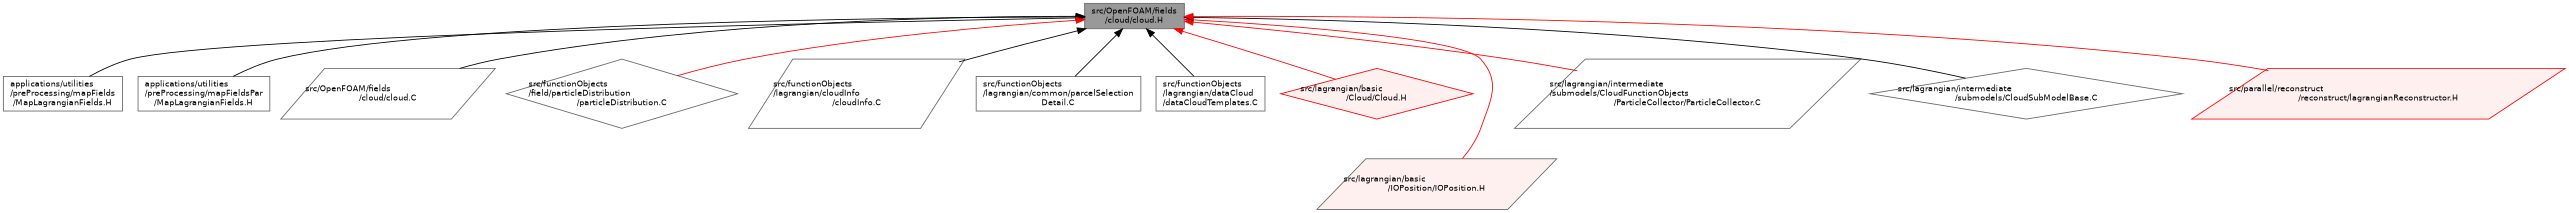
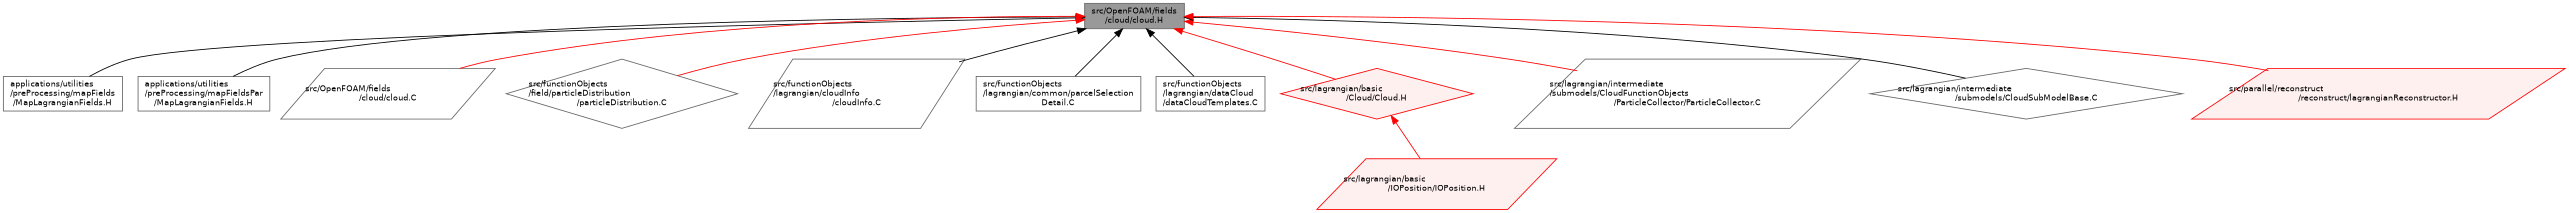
(705, 32) -> (705, 32)
(1393, 37) -> (1408, 141)
(1437, 184) -> (1437, 184)
